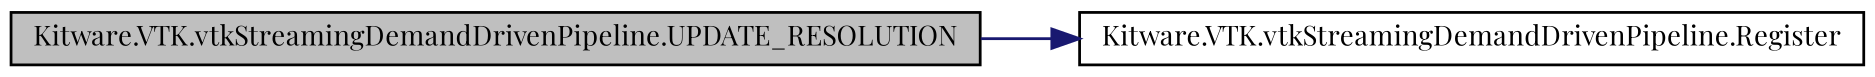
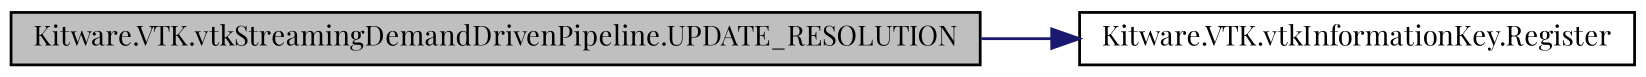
(1472, 39) -> (1357, 39)
